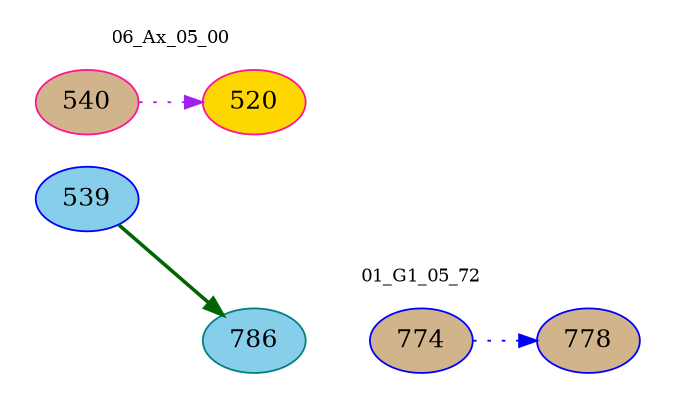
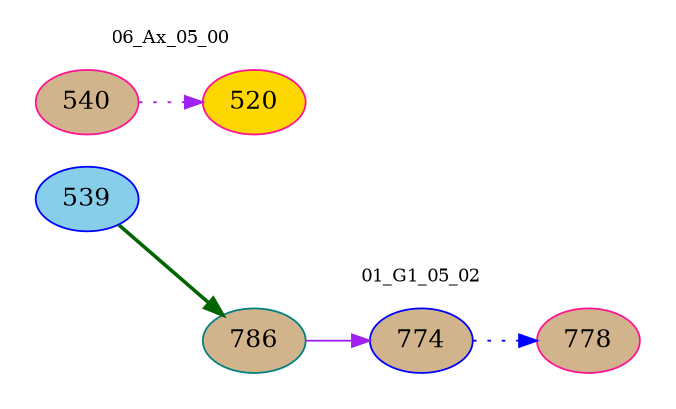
(421, 277) -> (421, 277)
(254, 341) -> (254, 341)
none -> (329, 341)
(588, 341) -> (588, 341)
